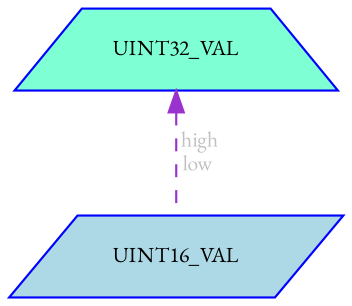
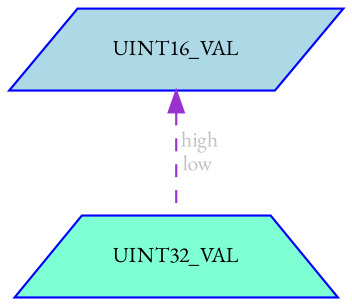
(176, 164) -> (176, 164)
